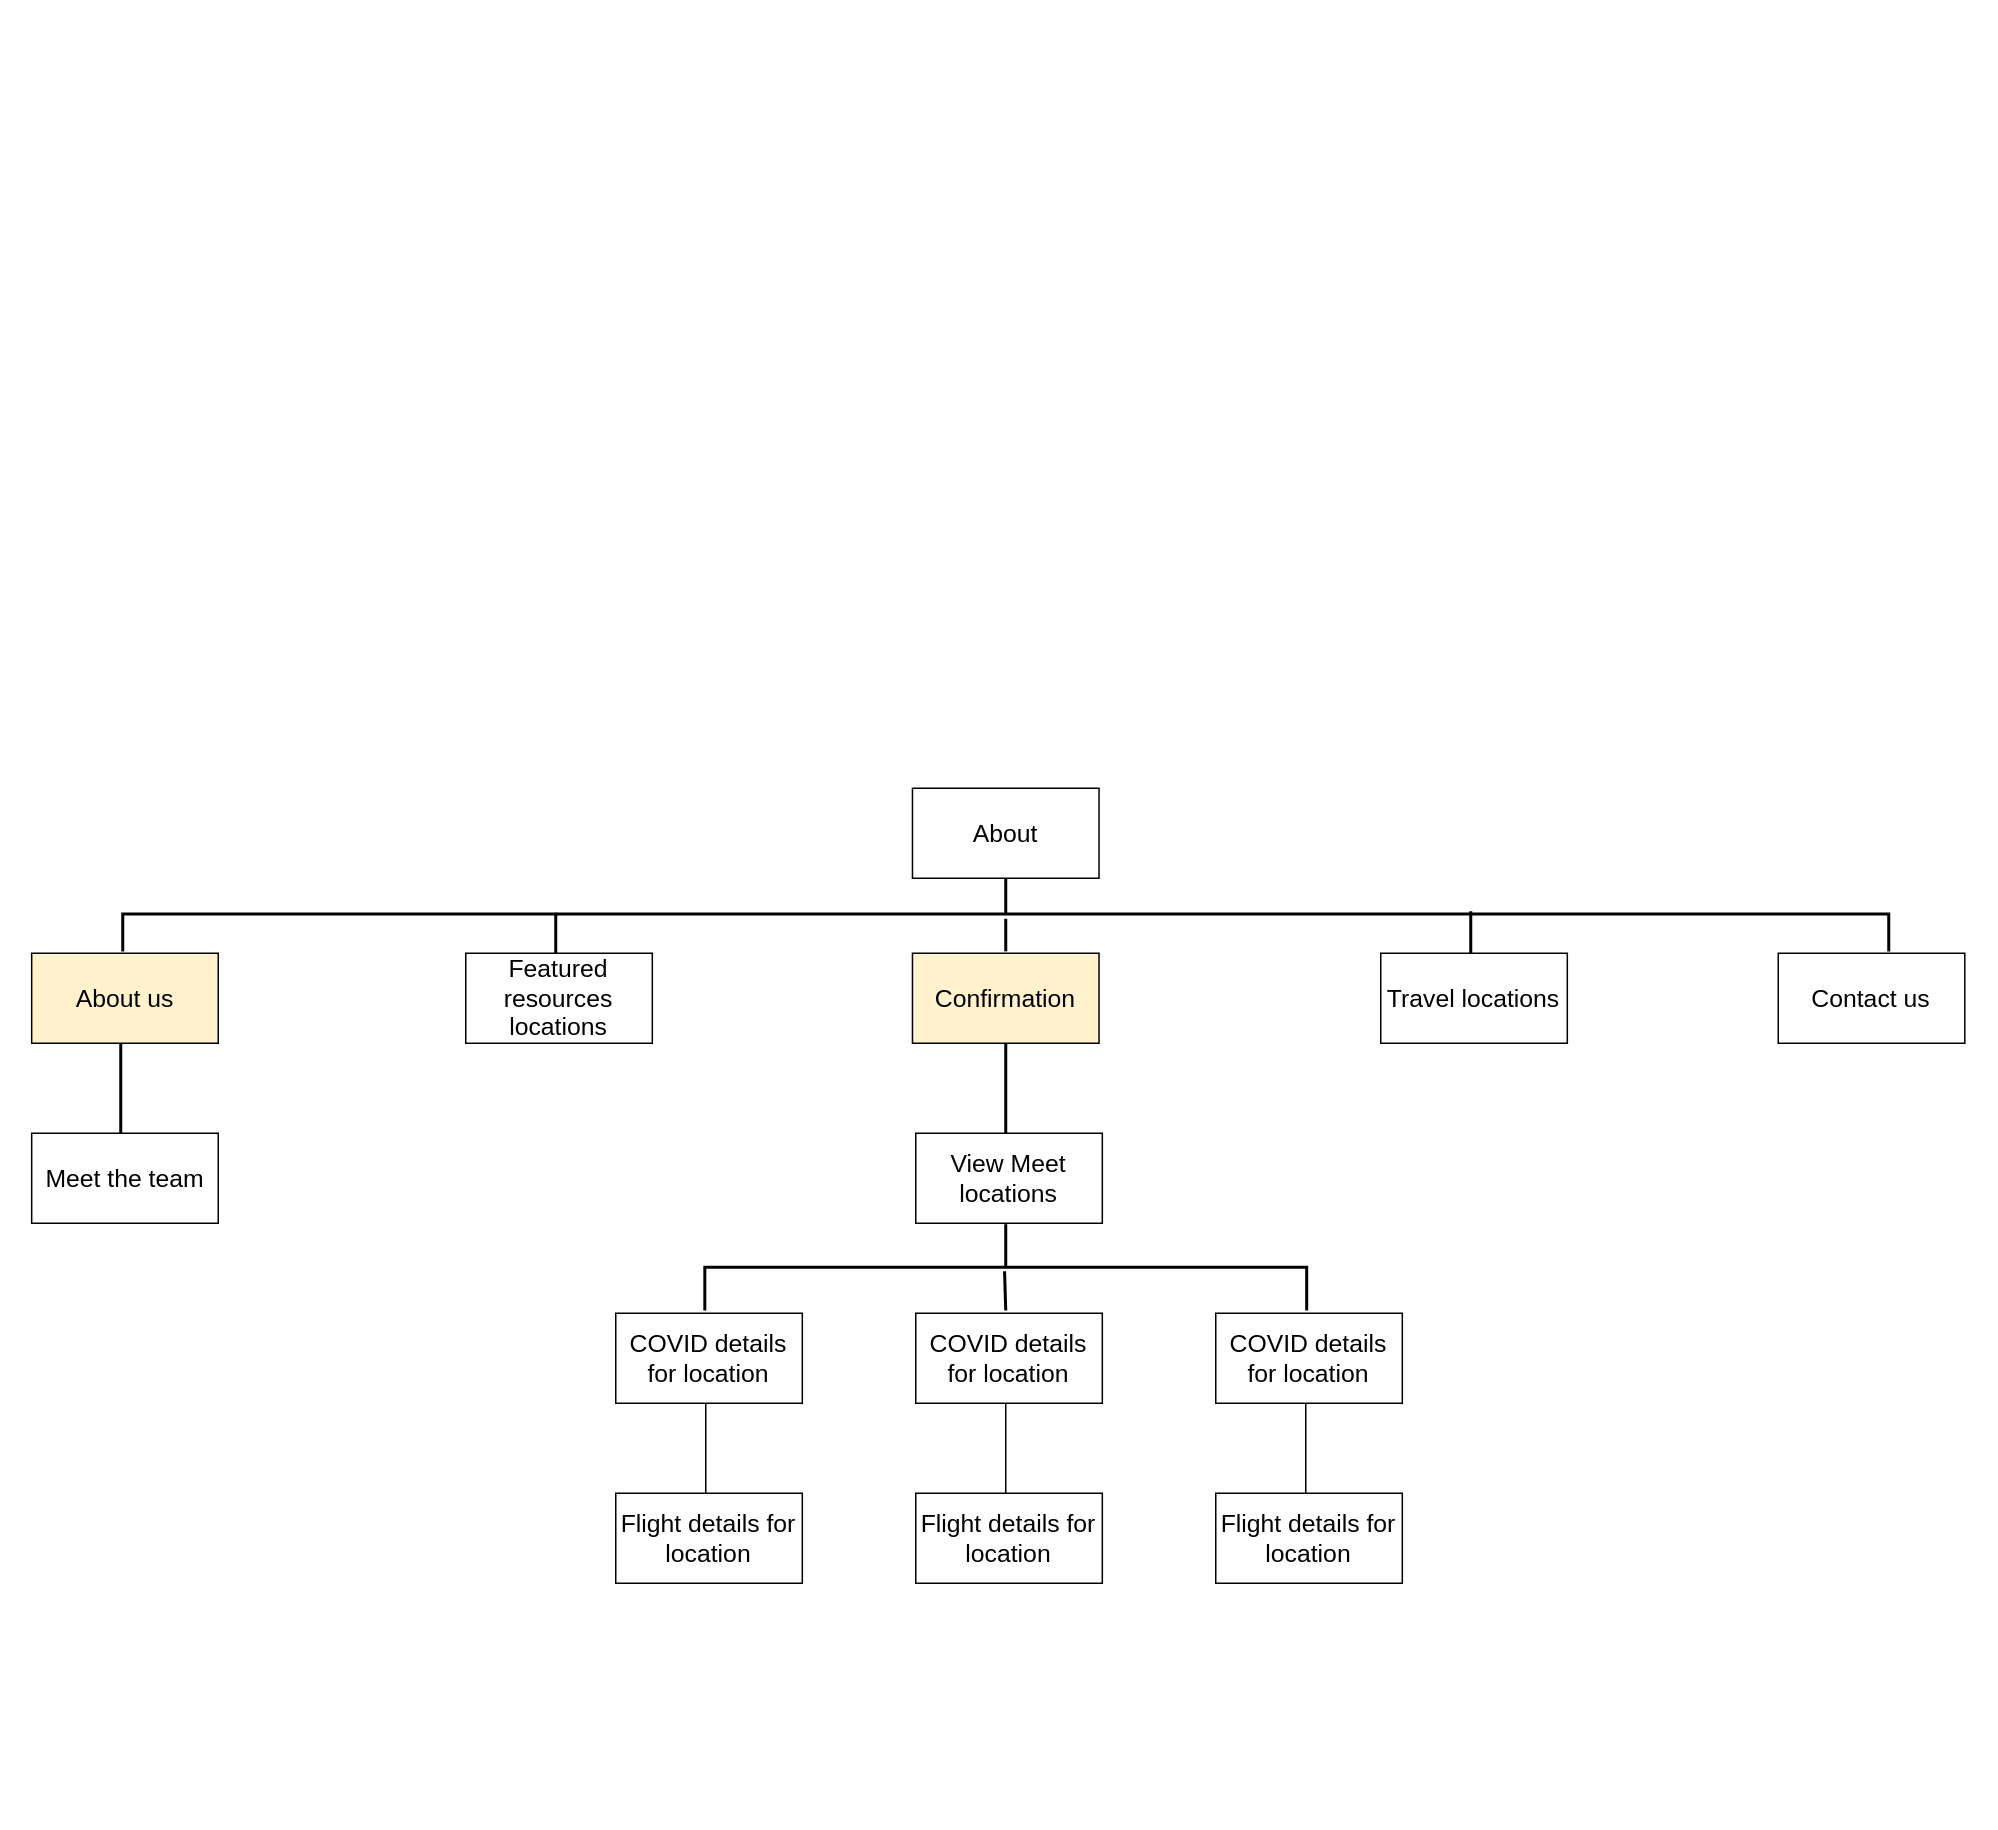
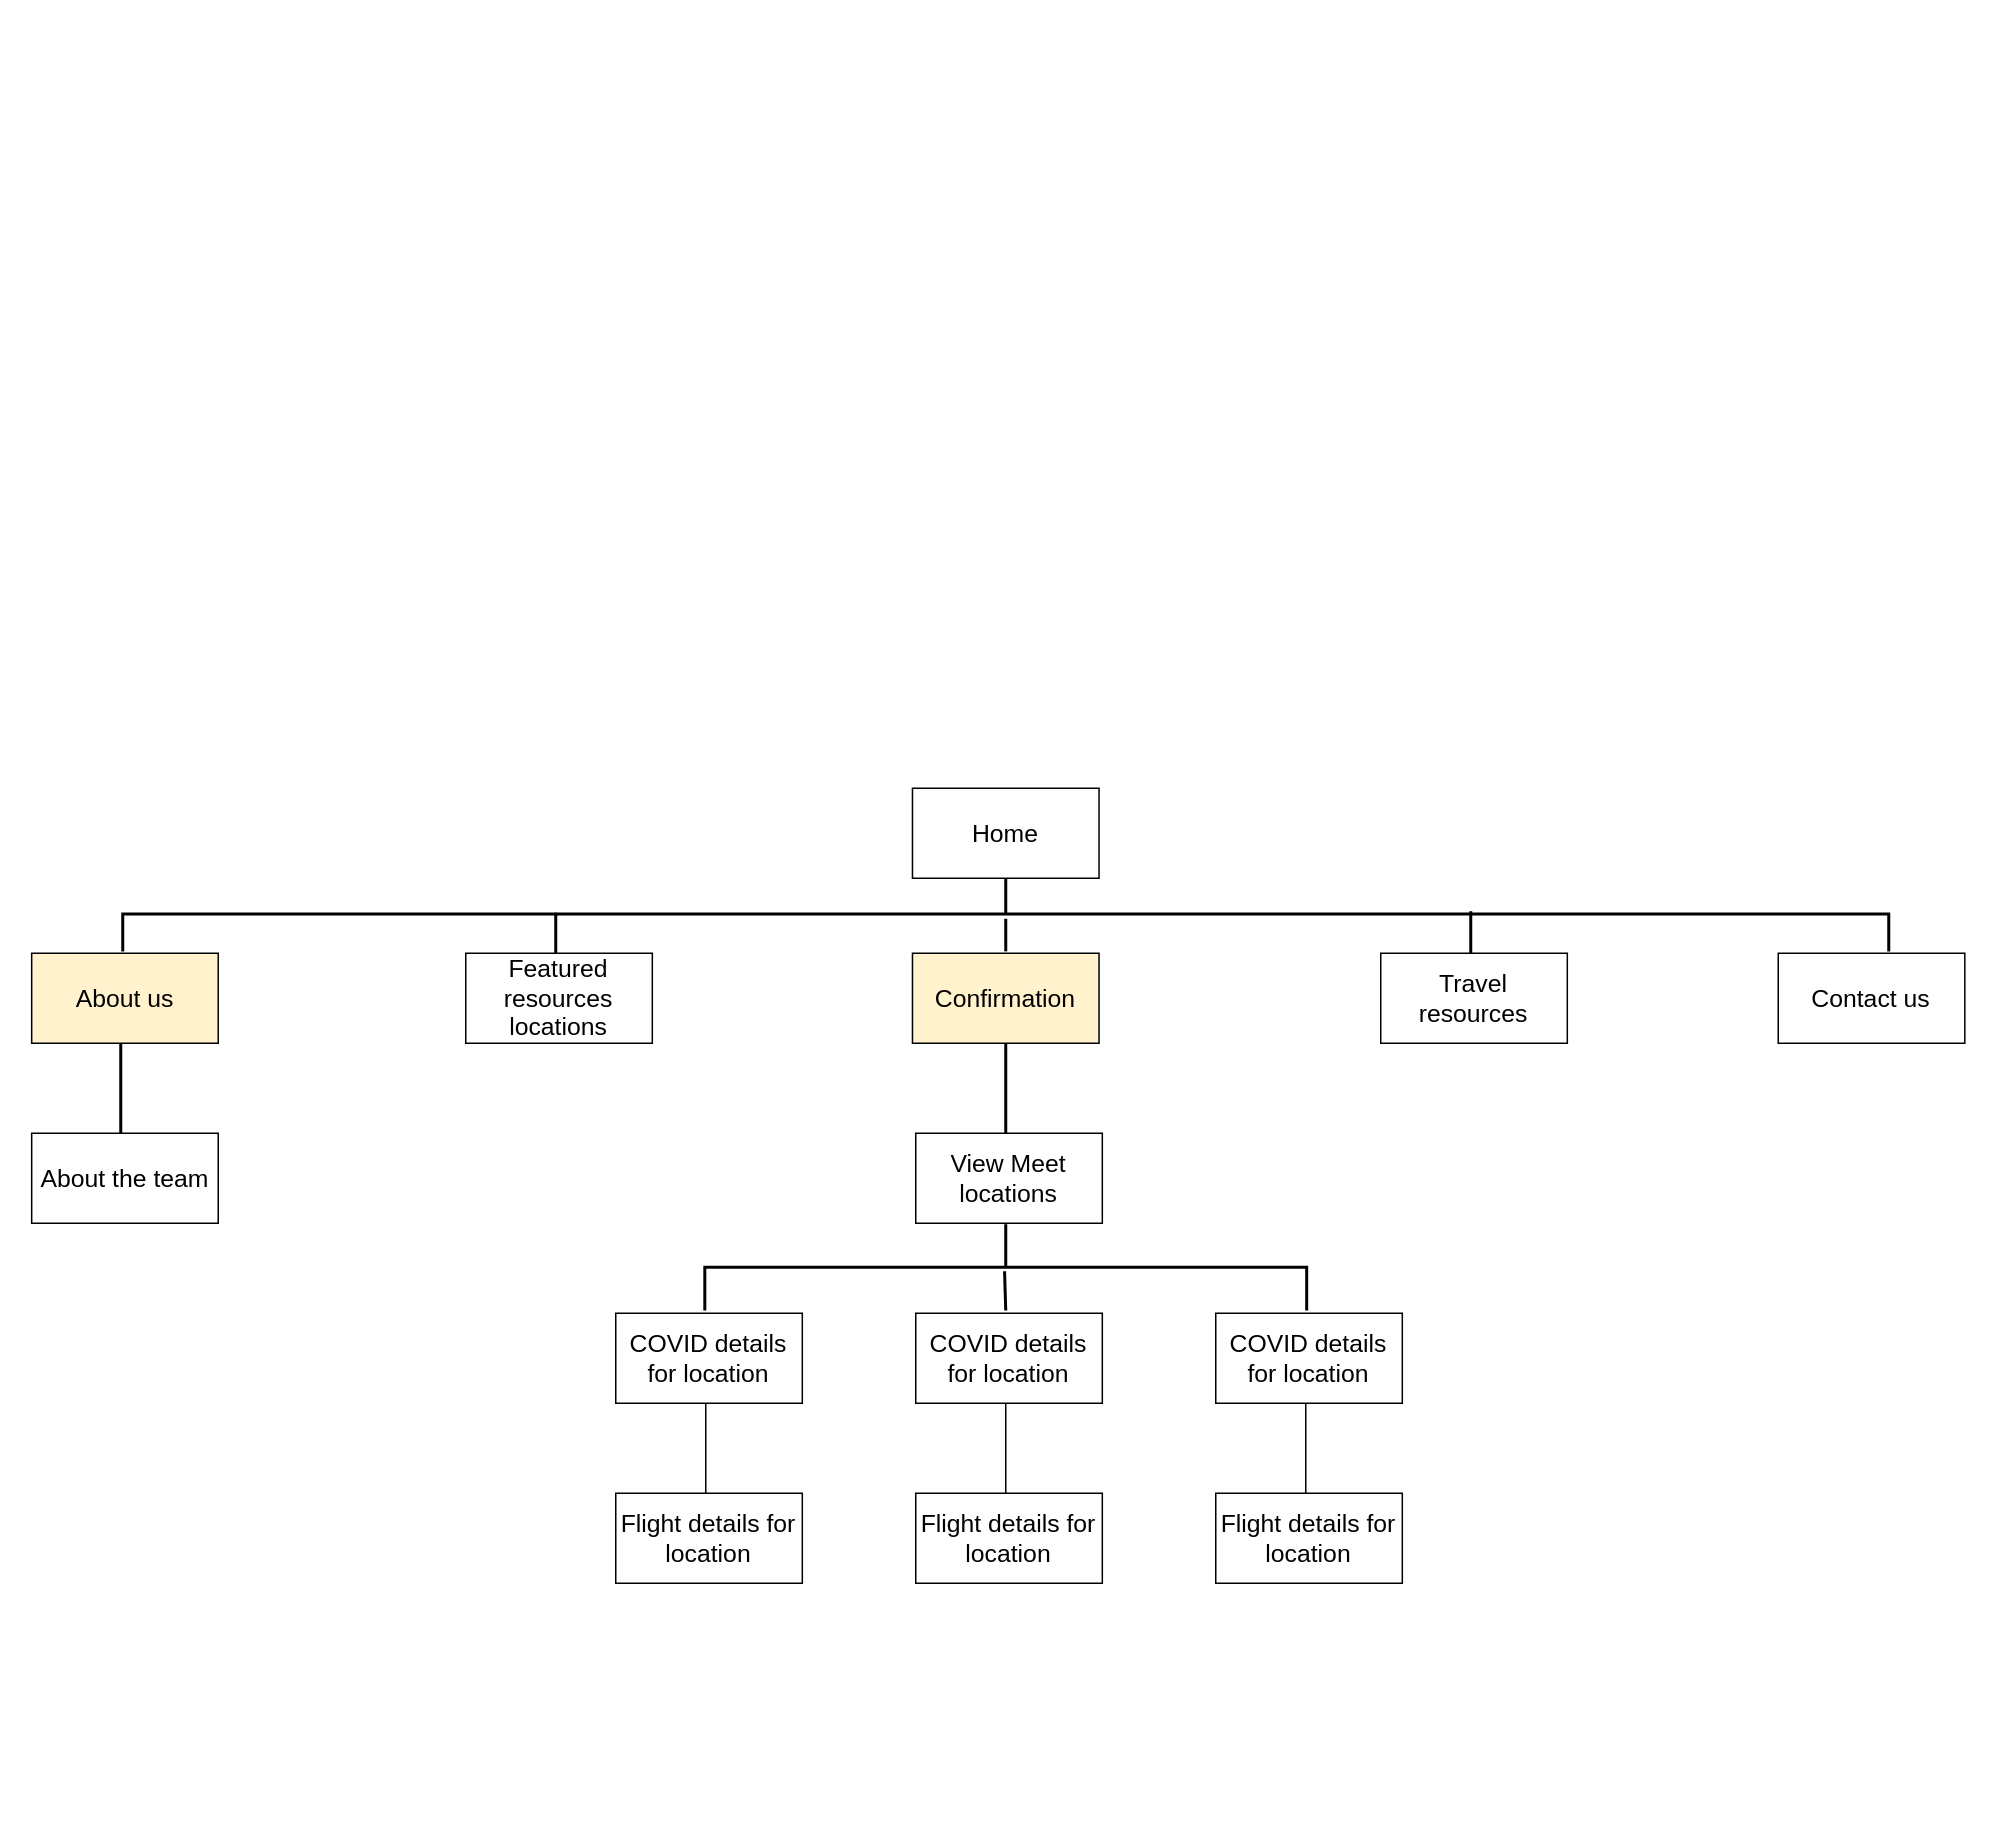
(1006, 833) -> (1006, 833)
(1474, 998) -> (1474, 998)
(125, 1178) -> (125, 1178)
